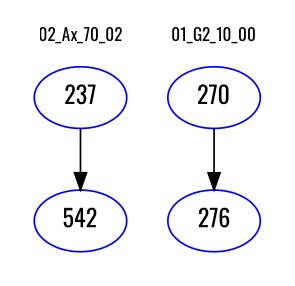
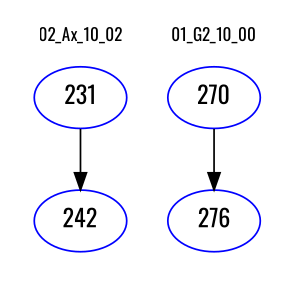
(80, 37) -> (80, 37)
(80, 98) -> (80, 98)
(80, 221) -> (80, 221)
